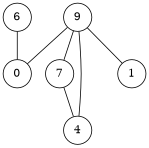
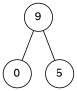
(17, 17) -> none
(60, 74) -> (60, 74)
(132, 74) -> none
(78, 130) -> none
